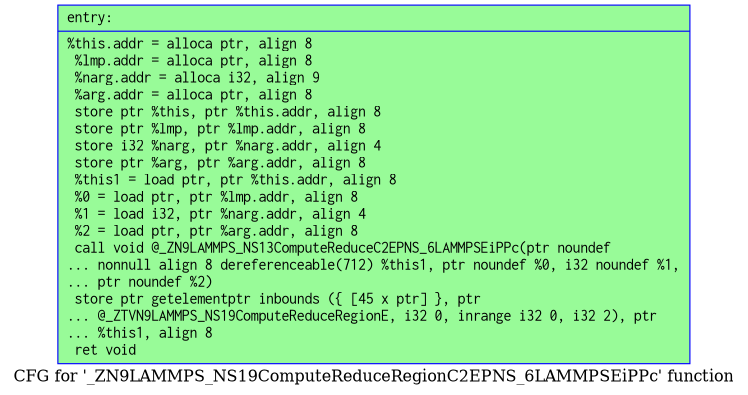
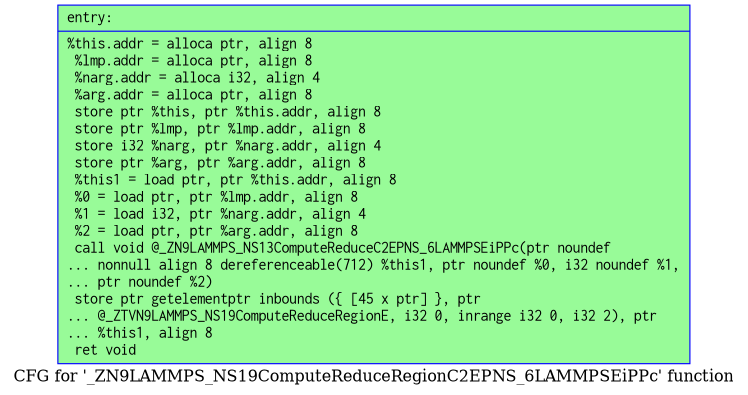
(193, 78) -> (193, 78)
